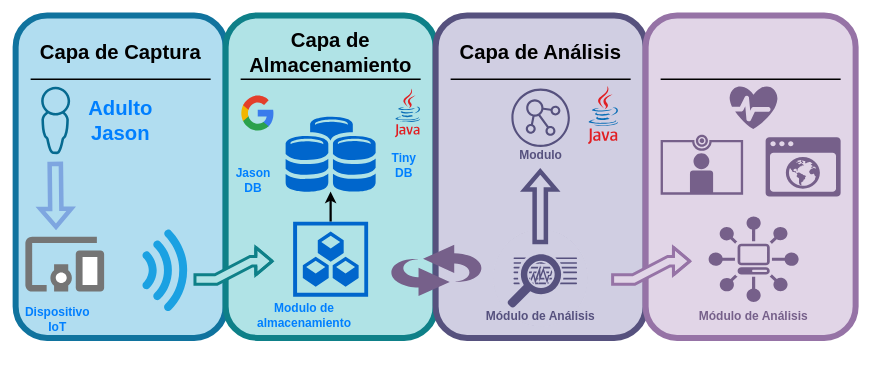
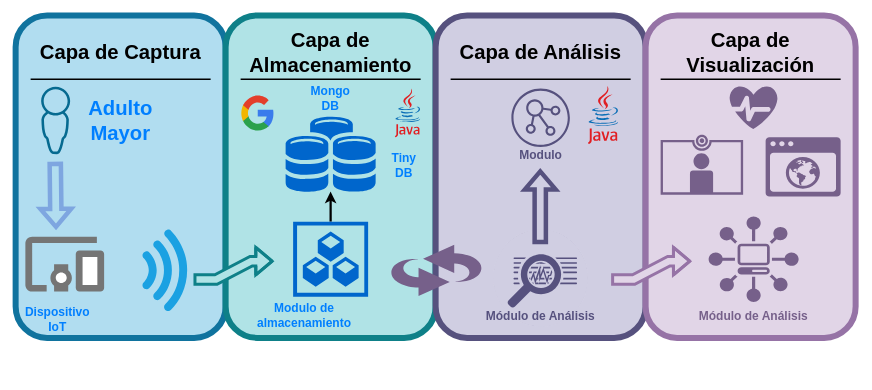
none -> (750, 53)
none -> (330, 98)
(120, 120) -> (120, 120)
(253, 180) -> none
